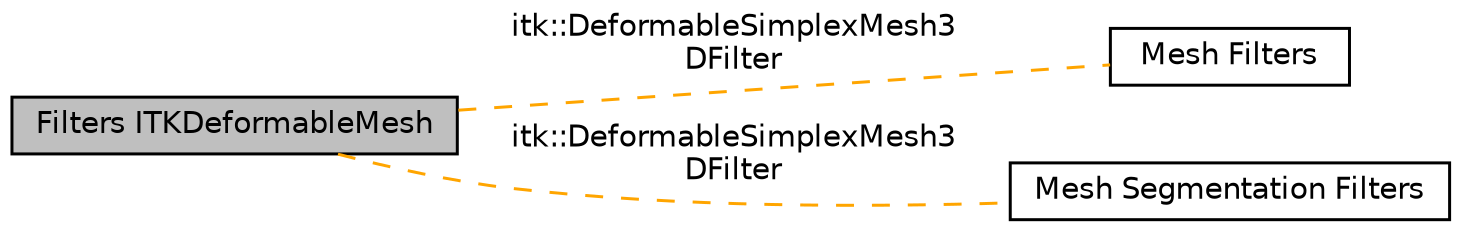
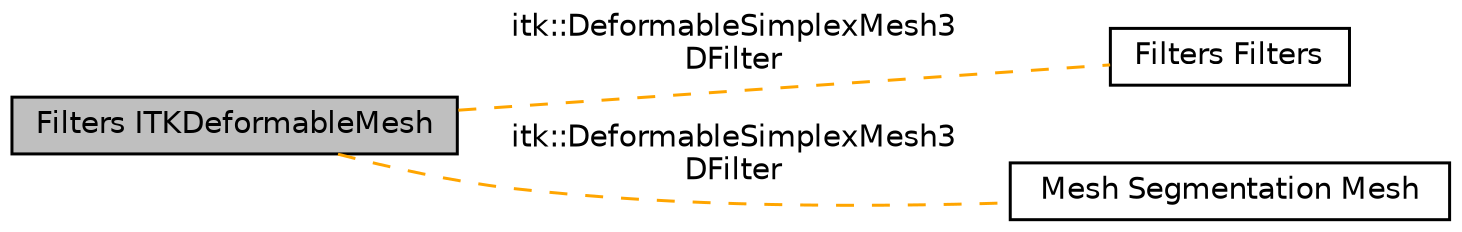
(1230, 57) -> (1230, 57)
(1230, 191) -> (1230, 191)
